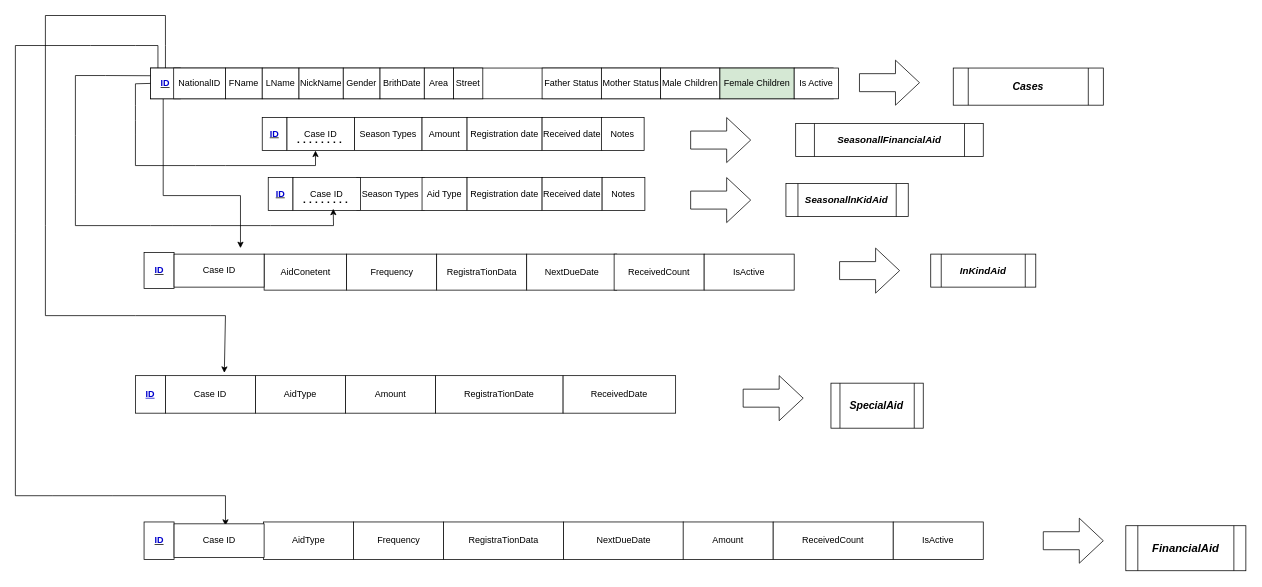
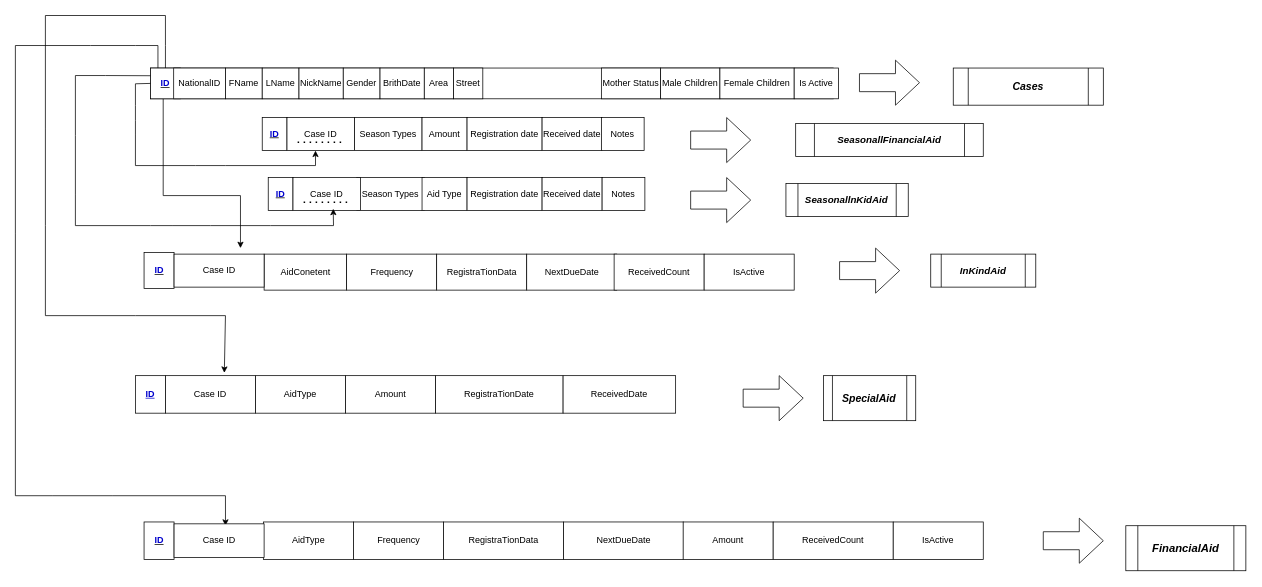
(572, 83) -> none
(757, 83) -> (757, 83)
(877, 405) -> (869, 398)
